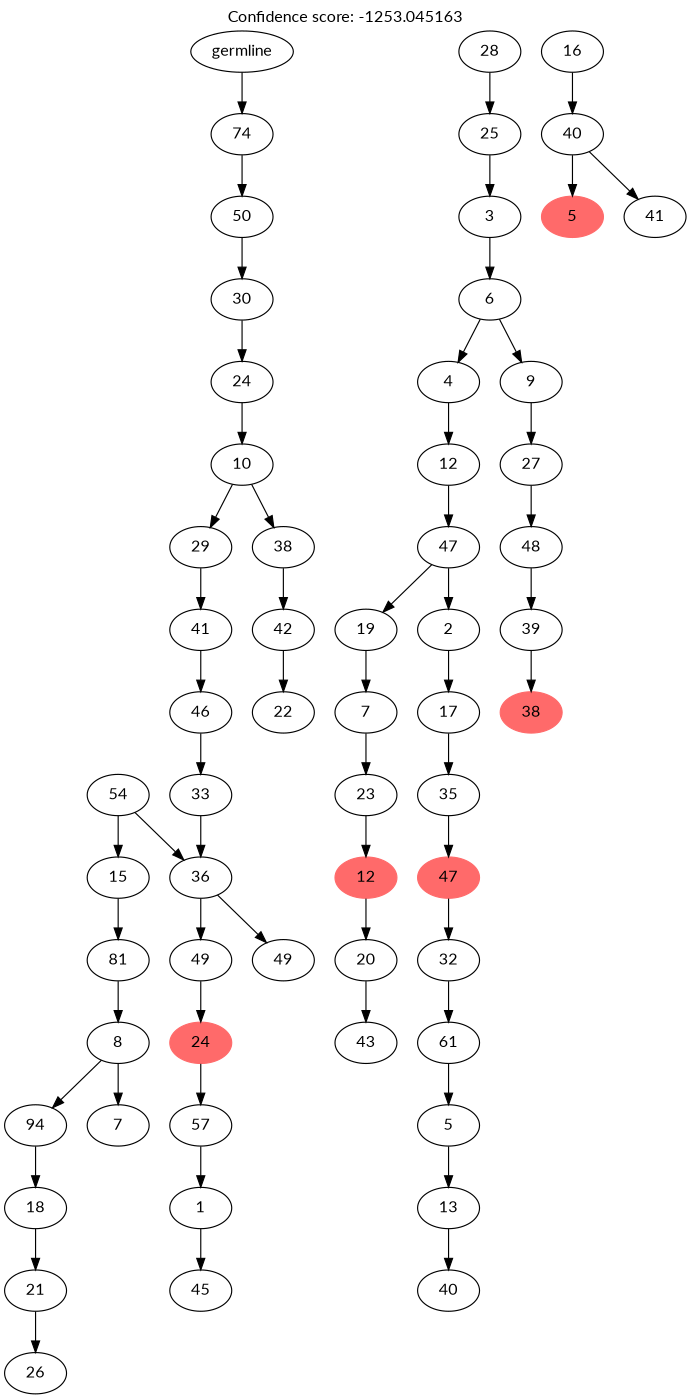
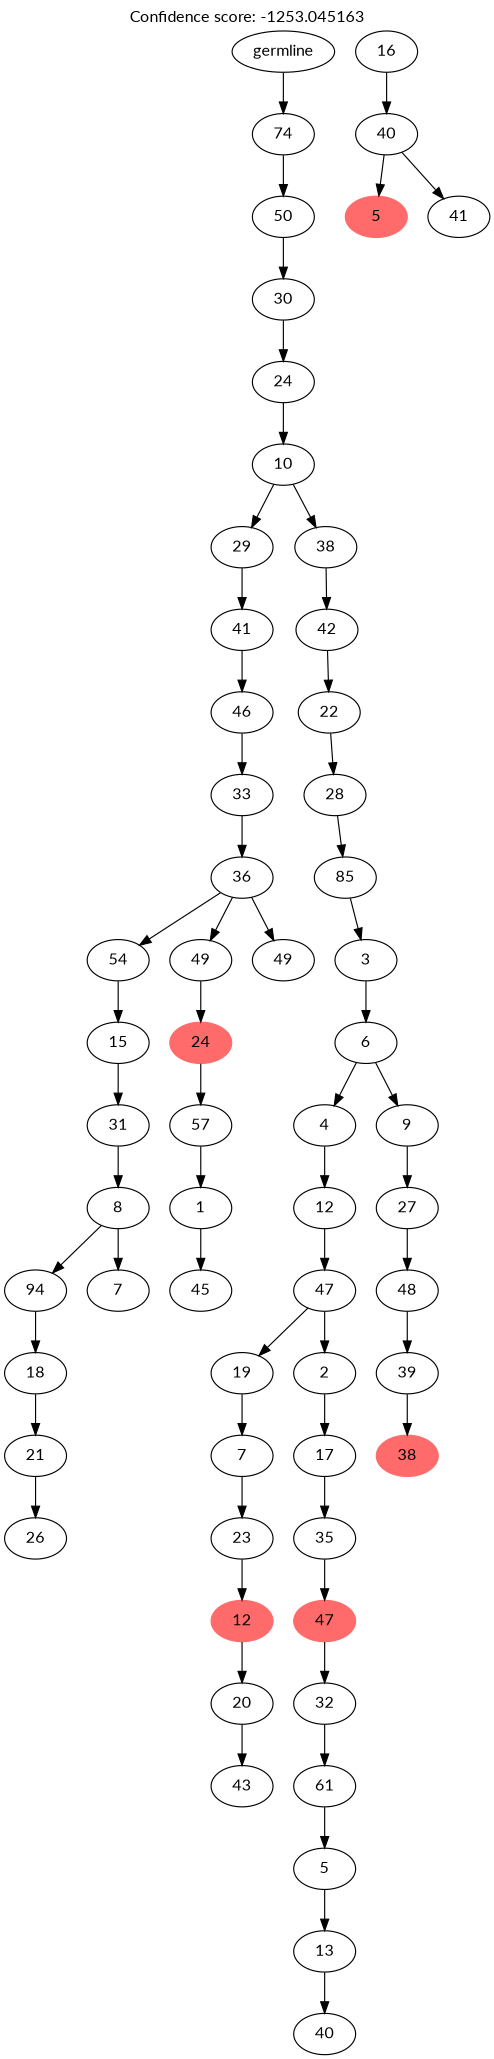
(490, 134) -> (345, 878)
none -> (332, 748)
(155, 832) -> (185, 916)
(118, 960) -> (118, 1125)
